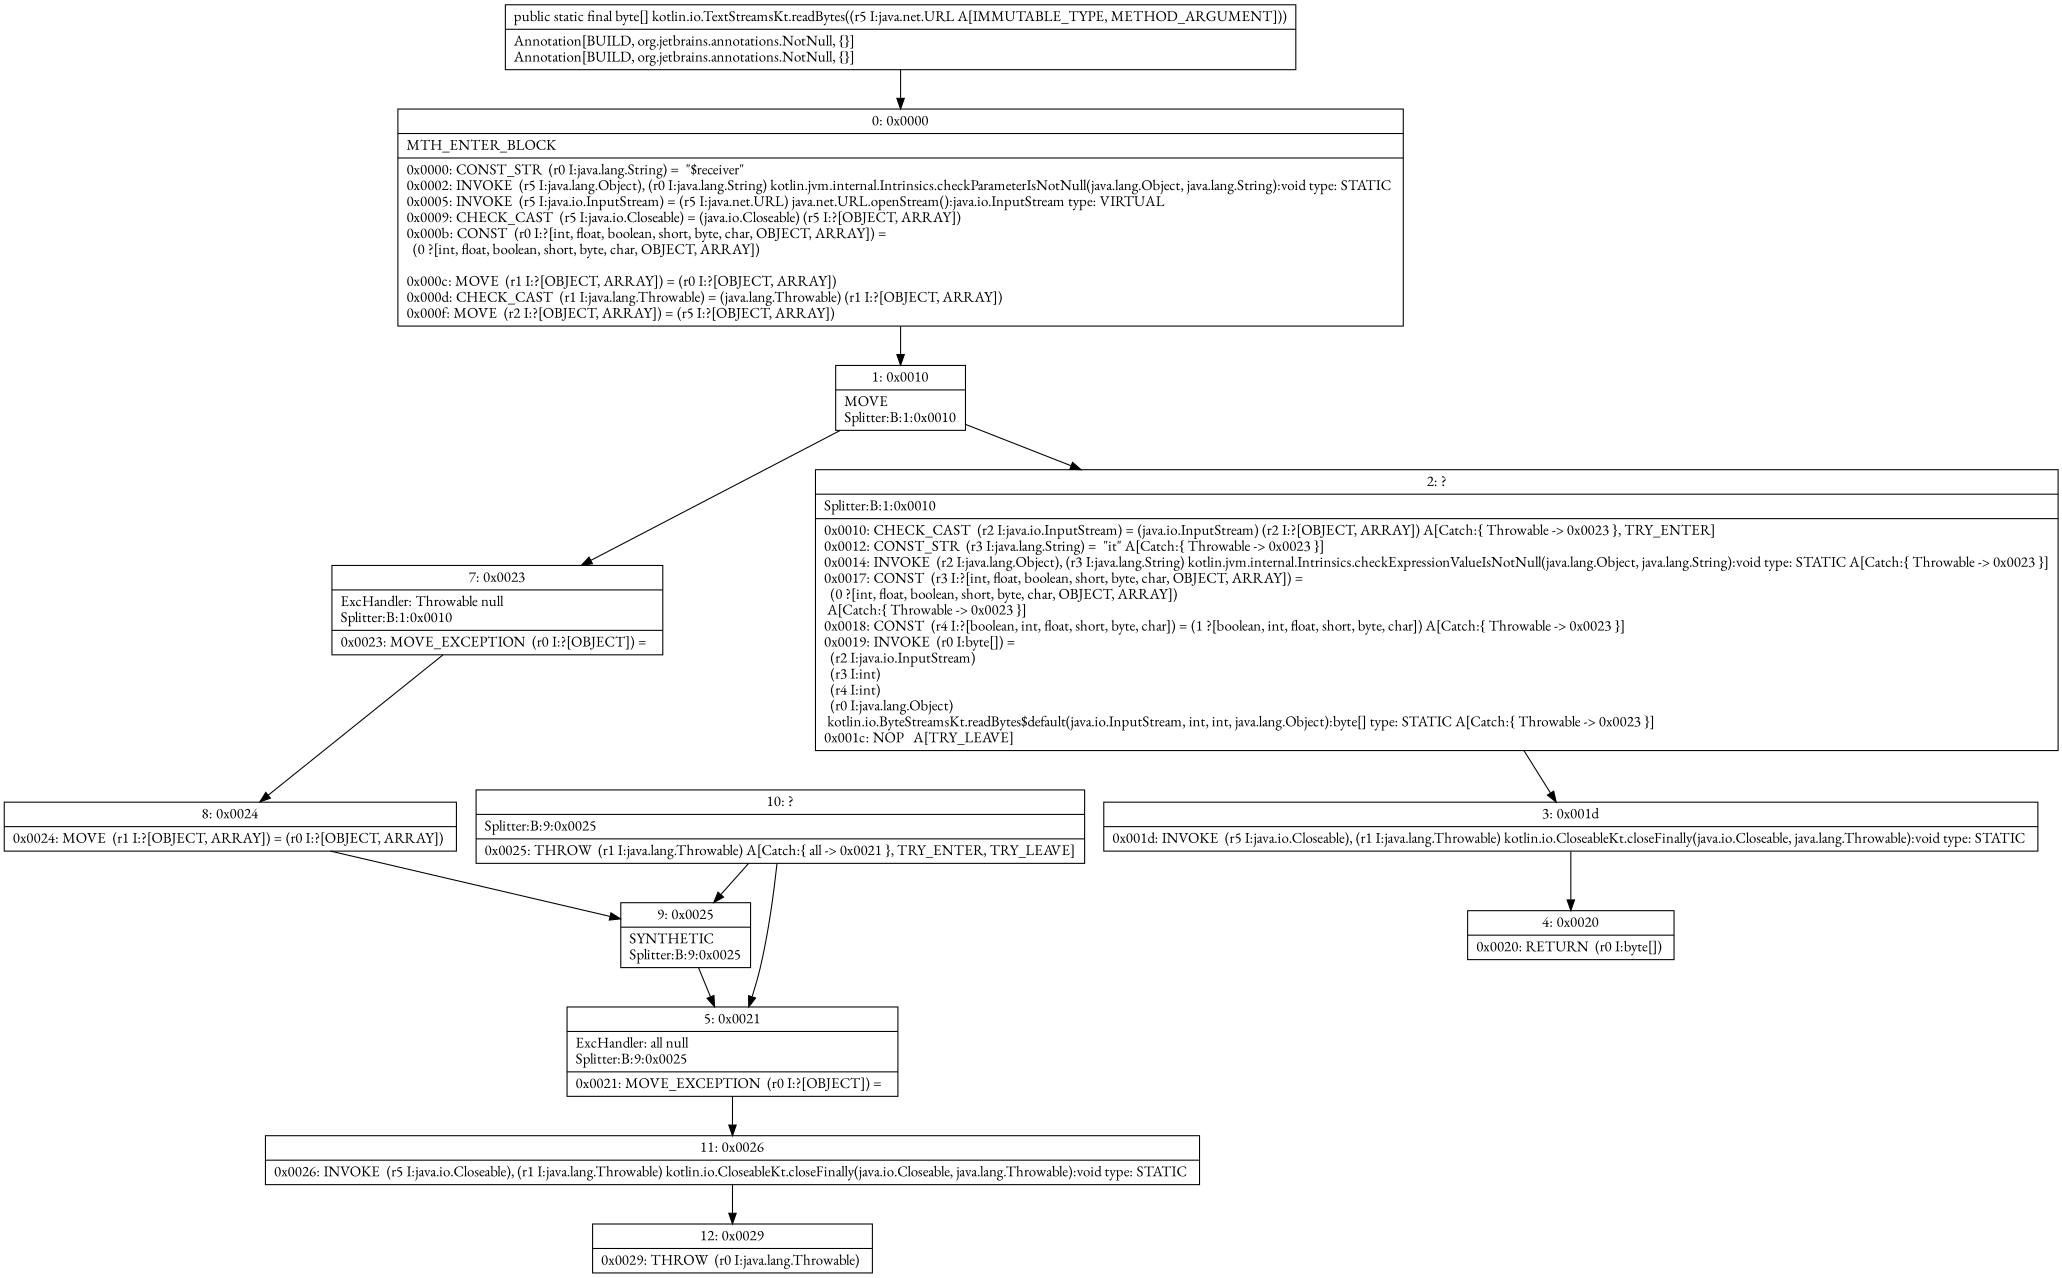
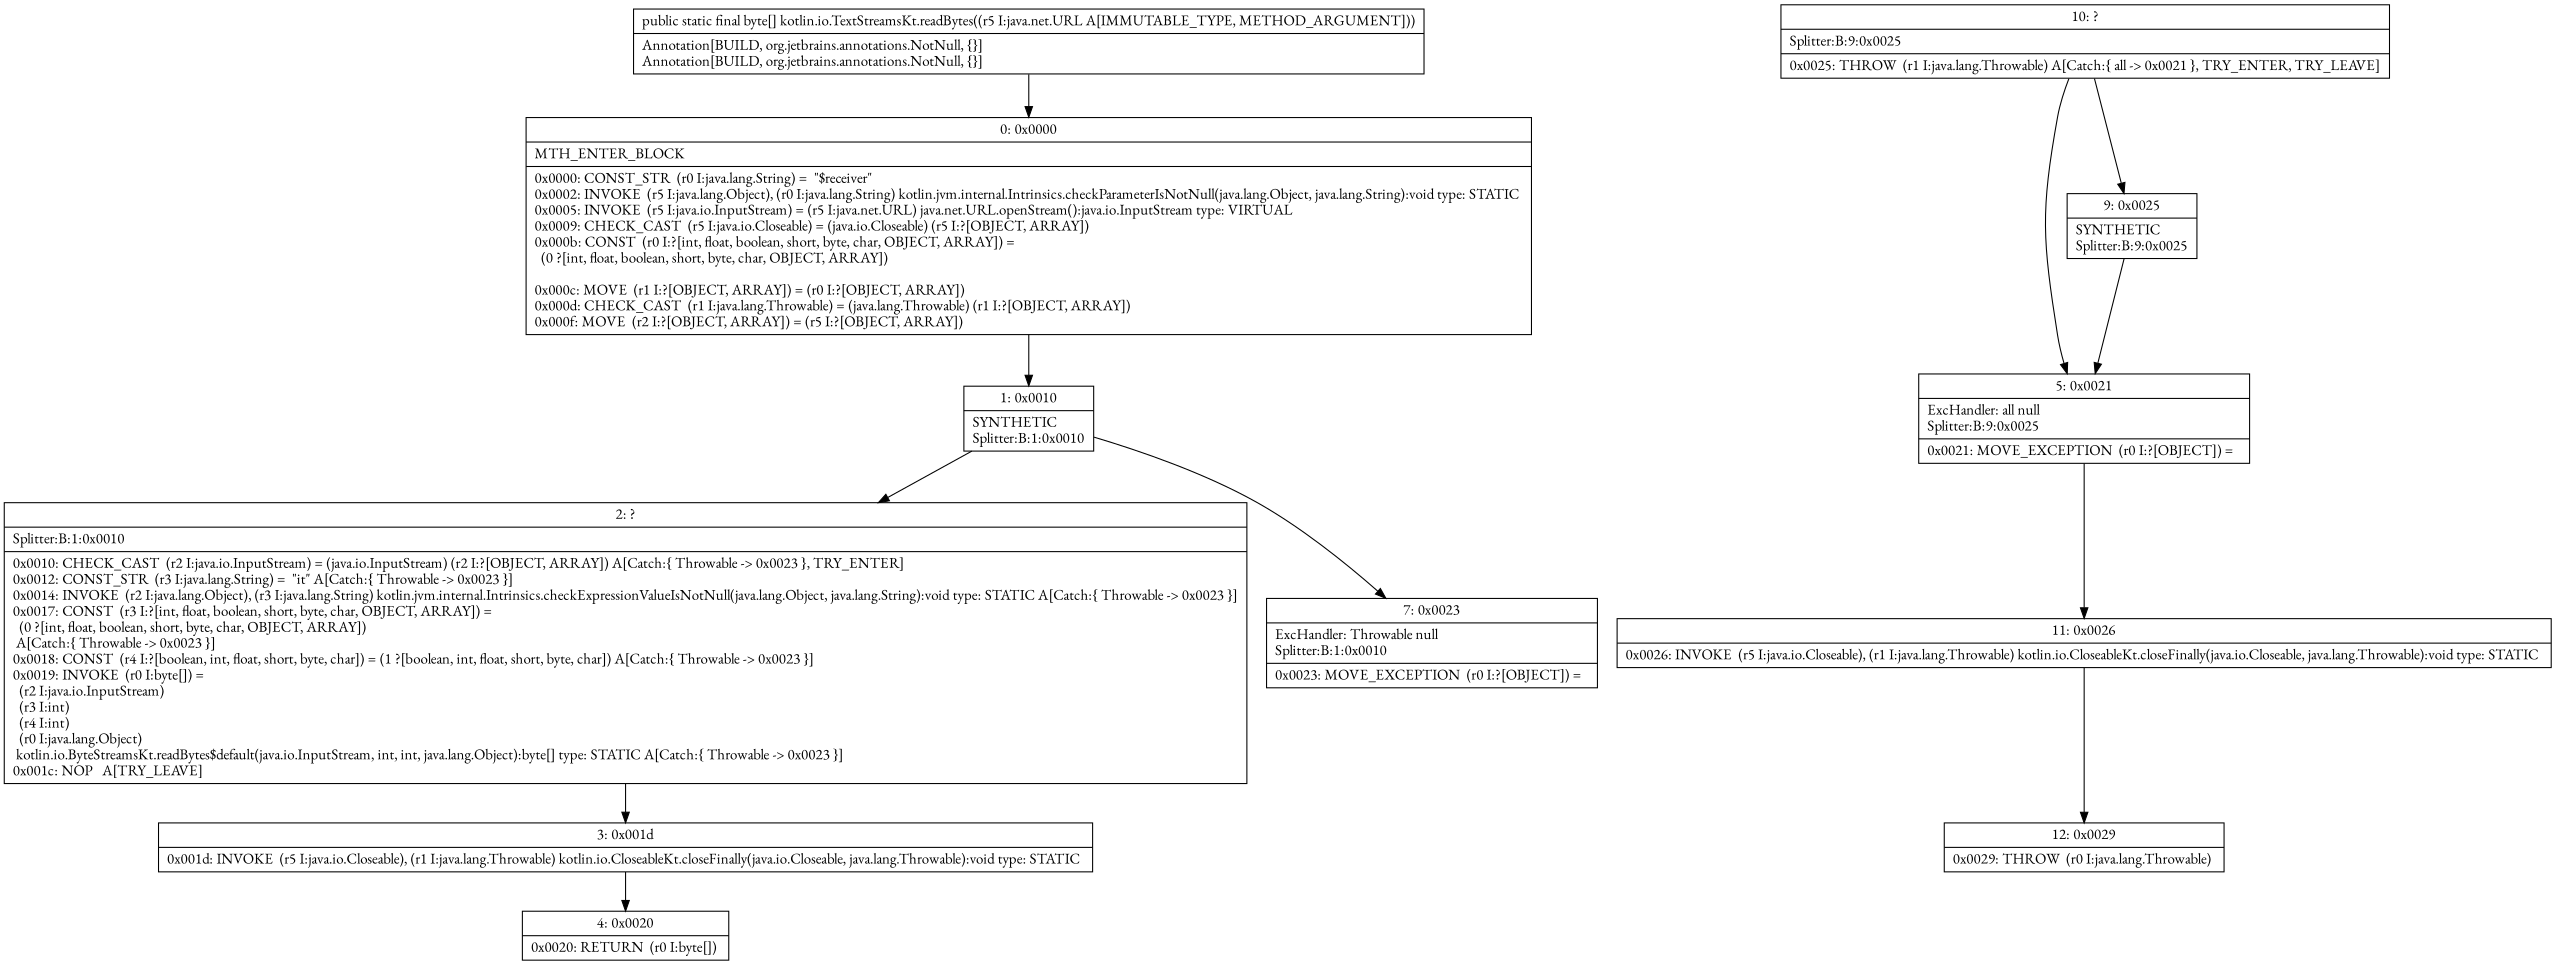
(867, 402) -> (1015, 422)
(230, 827) -> none
